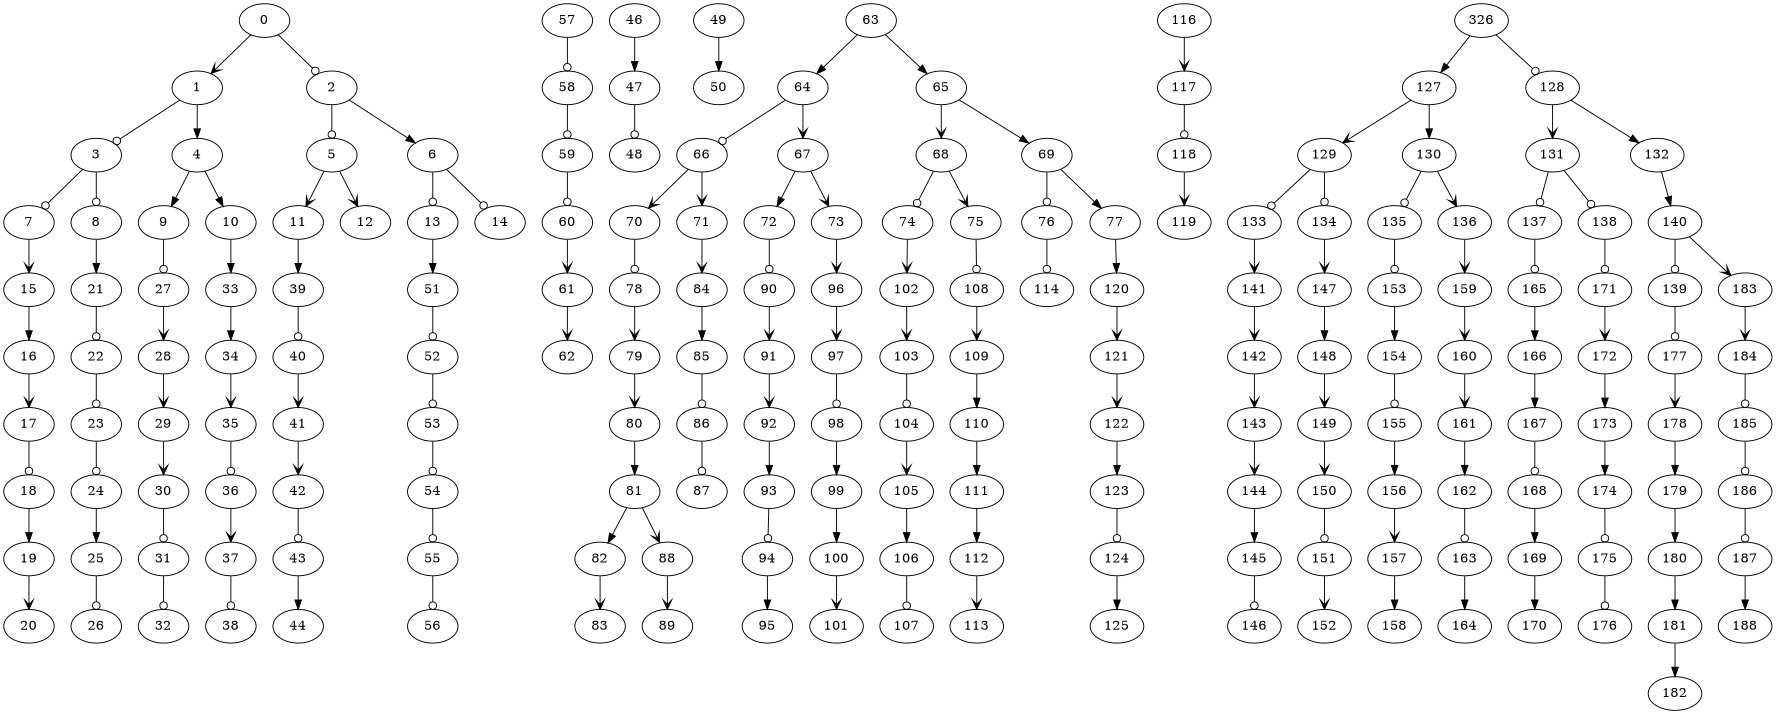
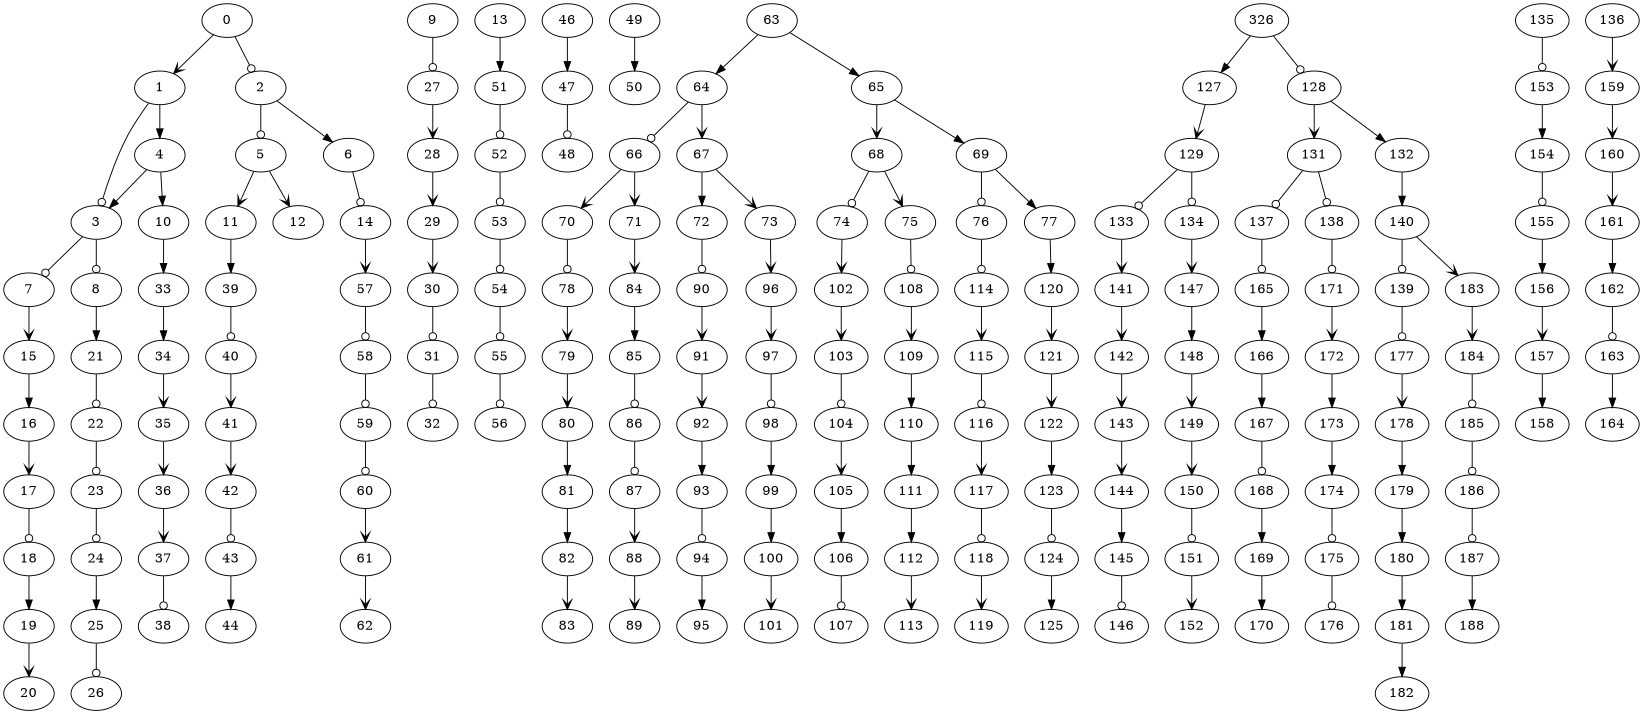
(1429, 155) -> none
(183, 185) -> (131, 185)
(433, 185) -> none
none -> (365, 252)
none -> (981, 357)
(231, 454) -> (164, 453)
(649, 521) -> (635, 521)
